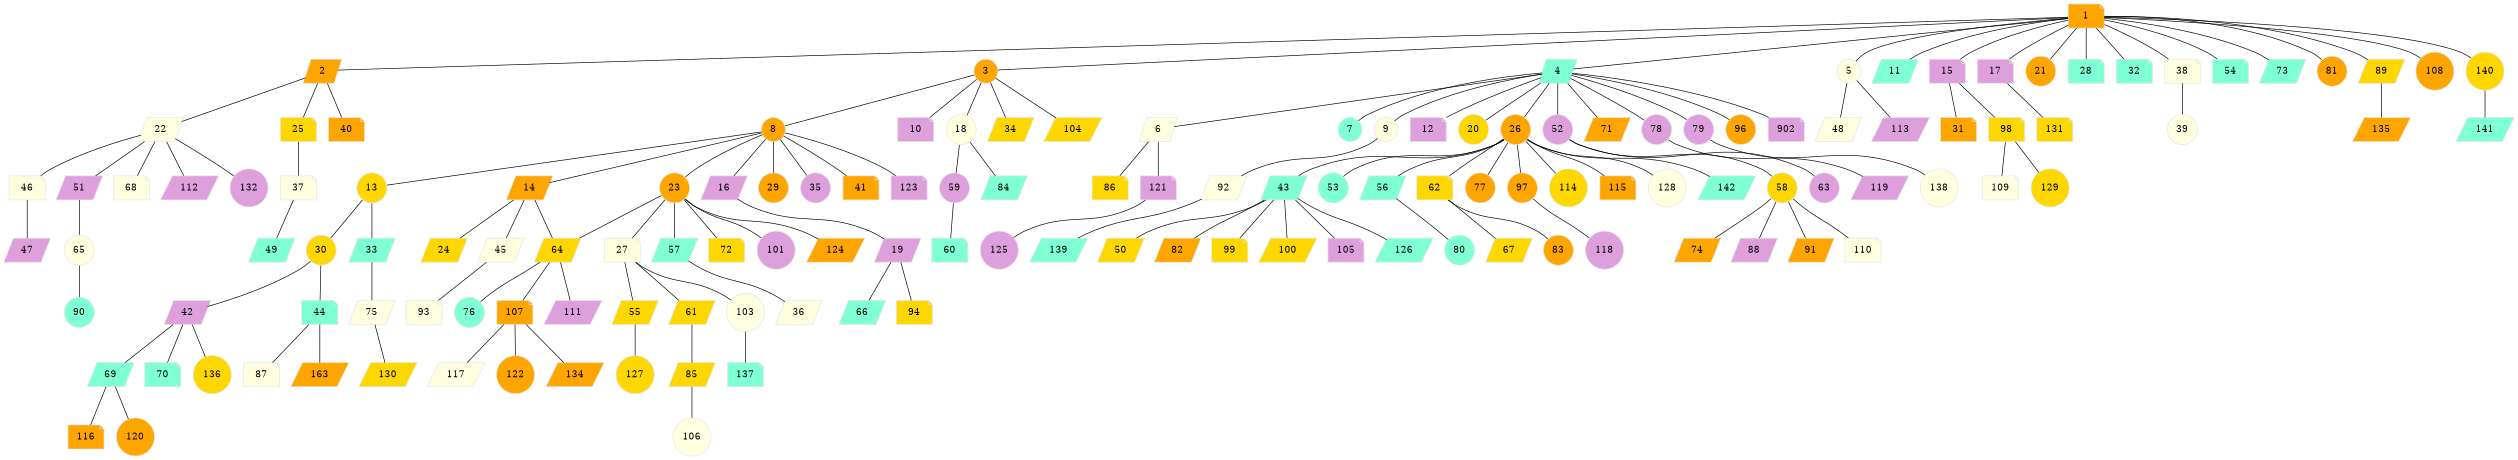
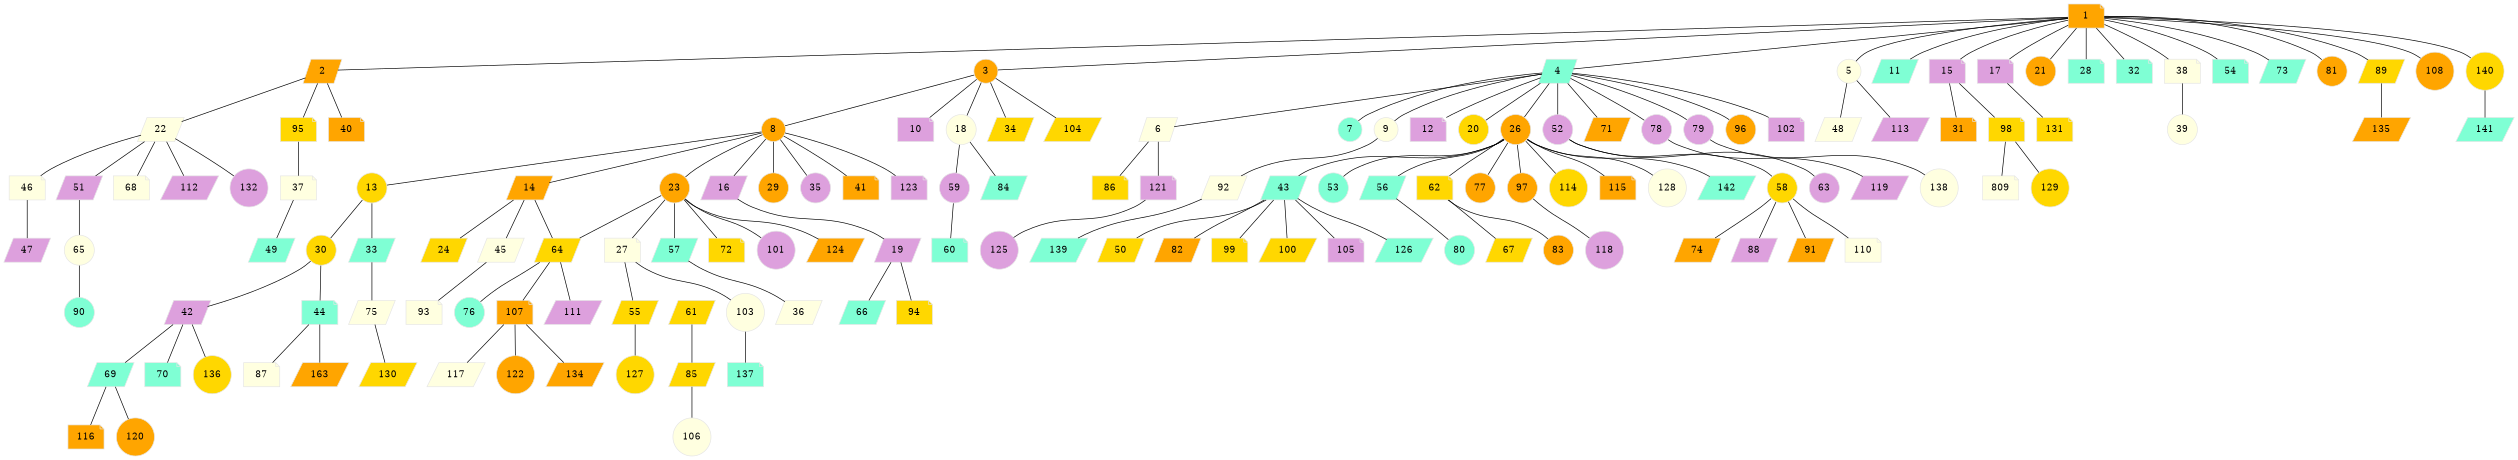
(298, 130) -> (298, 130)
(1786, 130) -> (1786, 130)
(2001, 188) -> (2001, 188)
(657, 281) -> none
